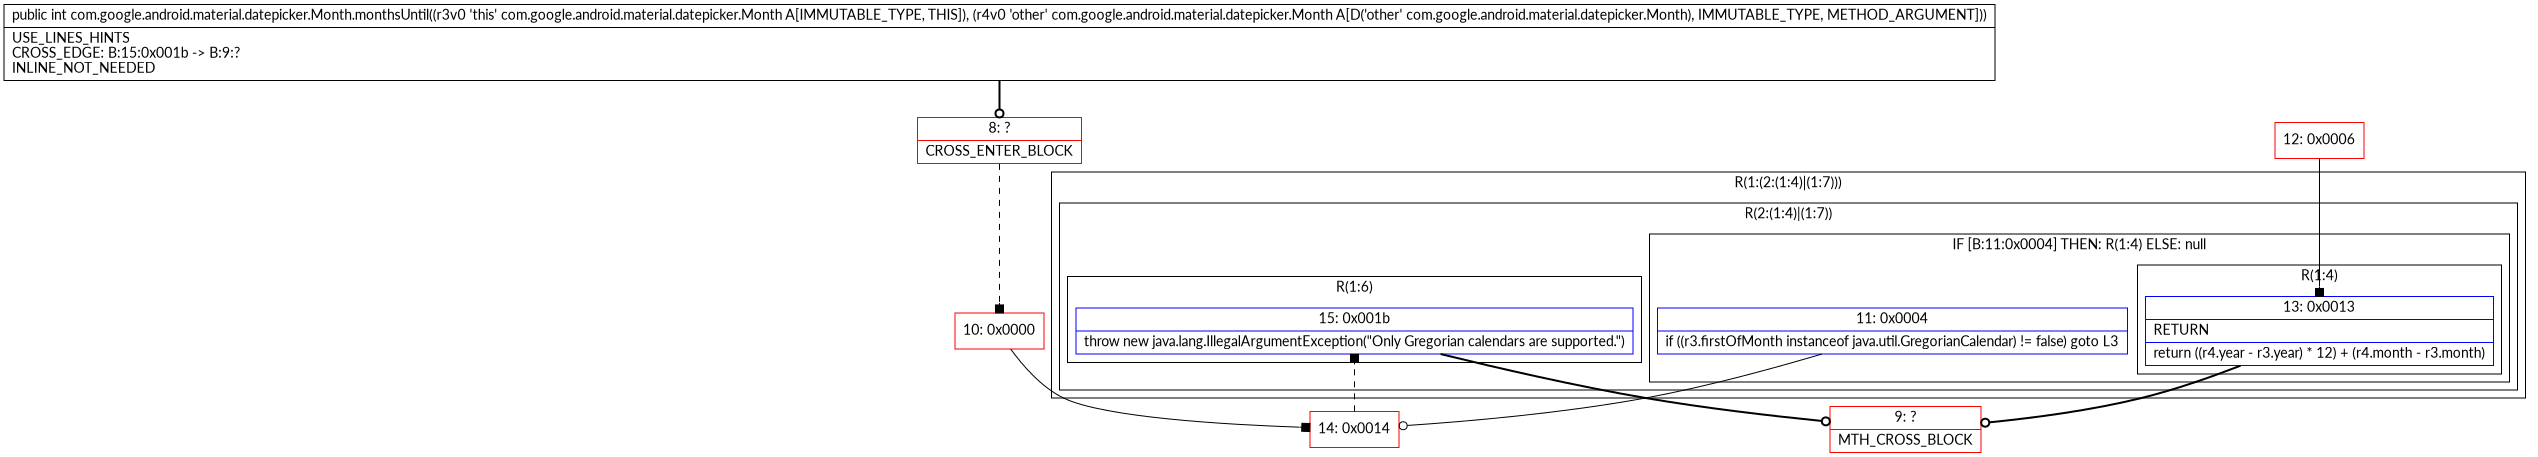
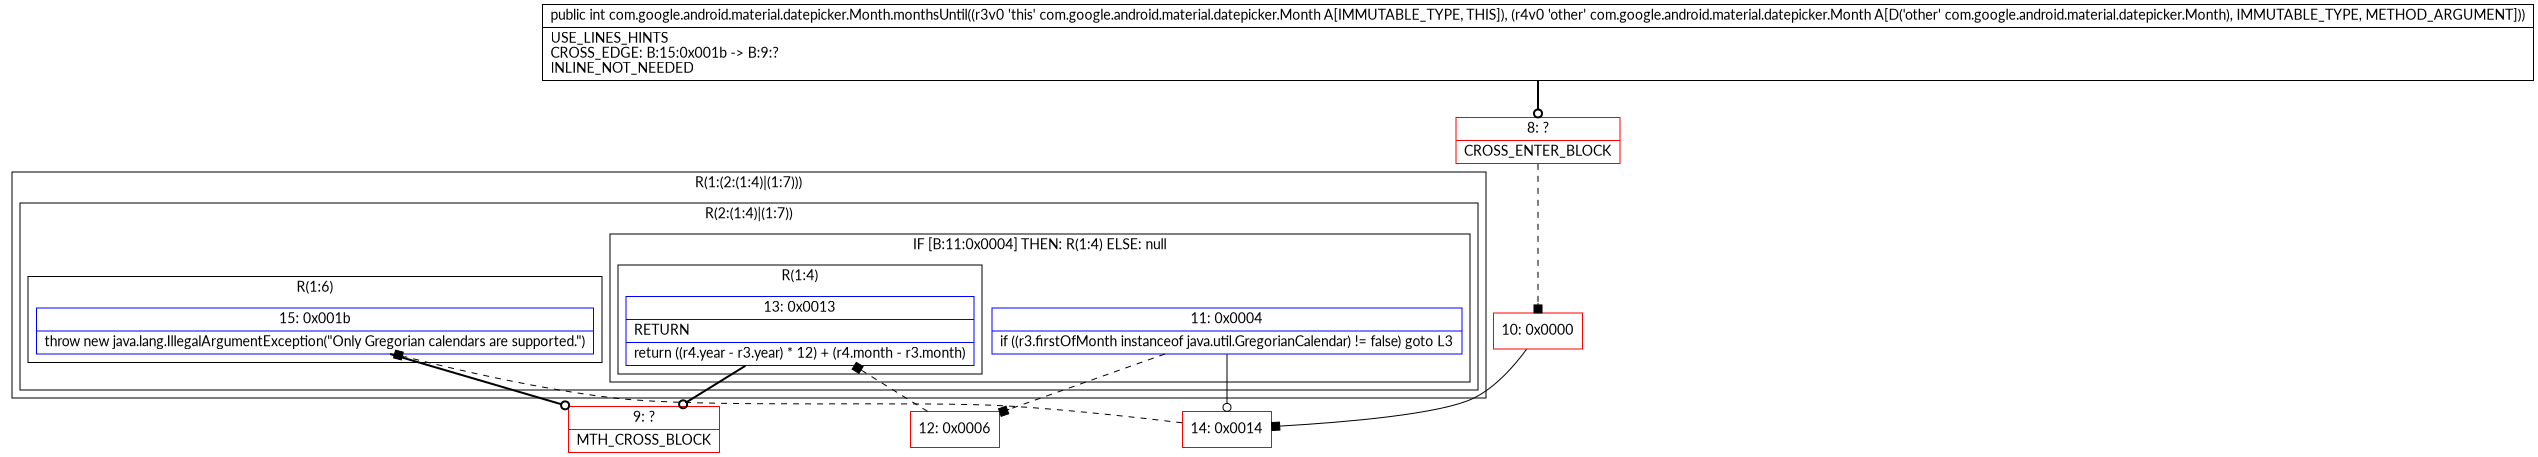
(2320, 222) -> (895, 391)
none -> (1107, 375)
